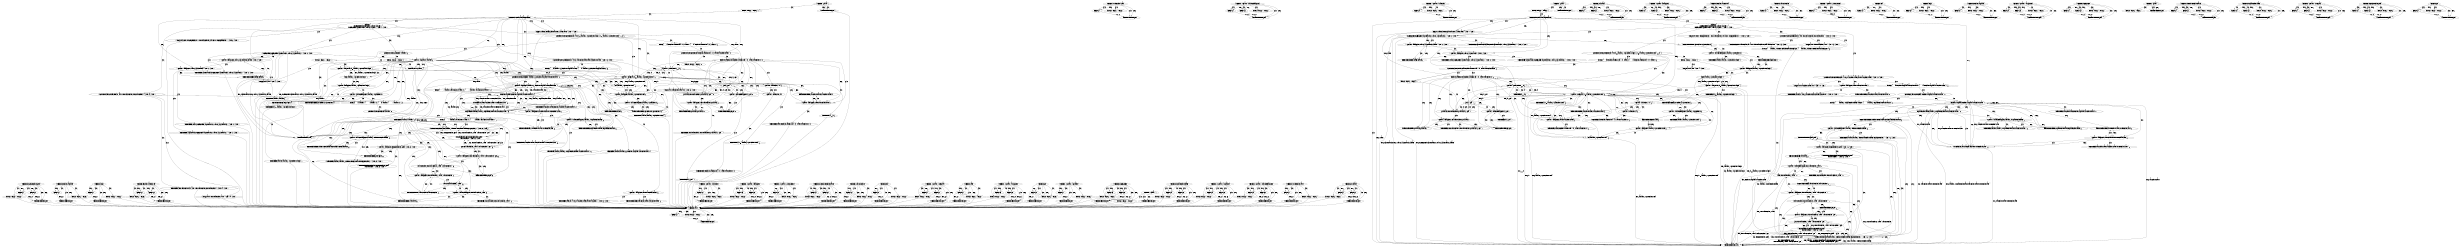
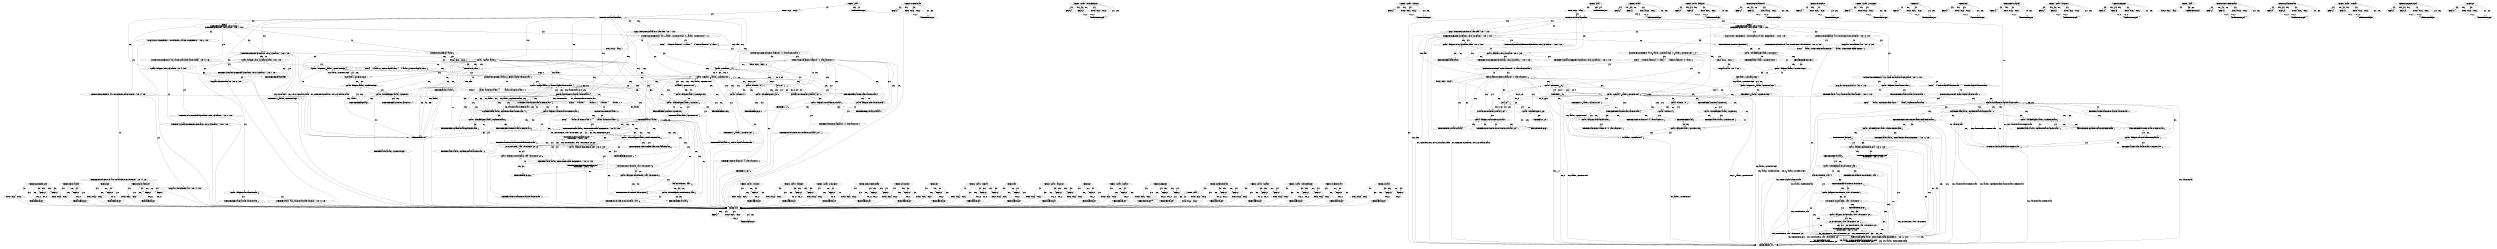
(338, 63) -> (468, 85)
(270, 82) -> none
(422, 94) -> none
